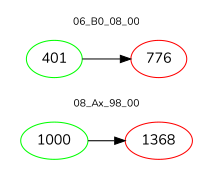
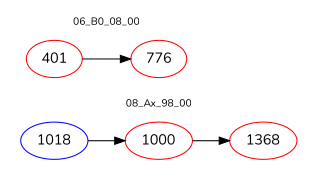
(54, 59) -> (54, 59)
(54, 141) -> (159, 141)
none -> (54, 141)
